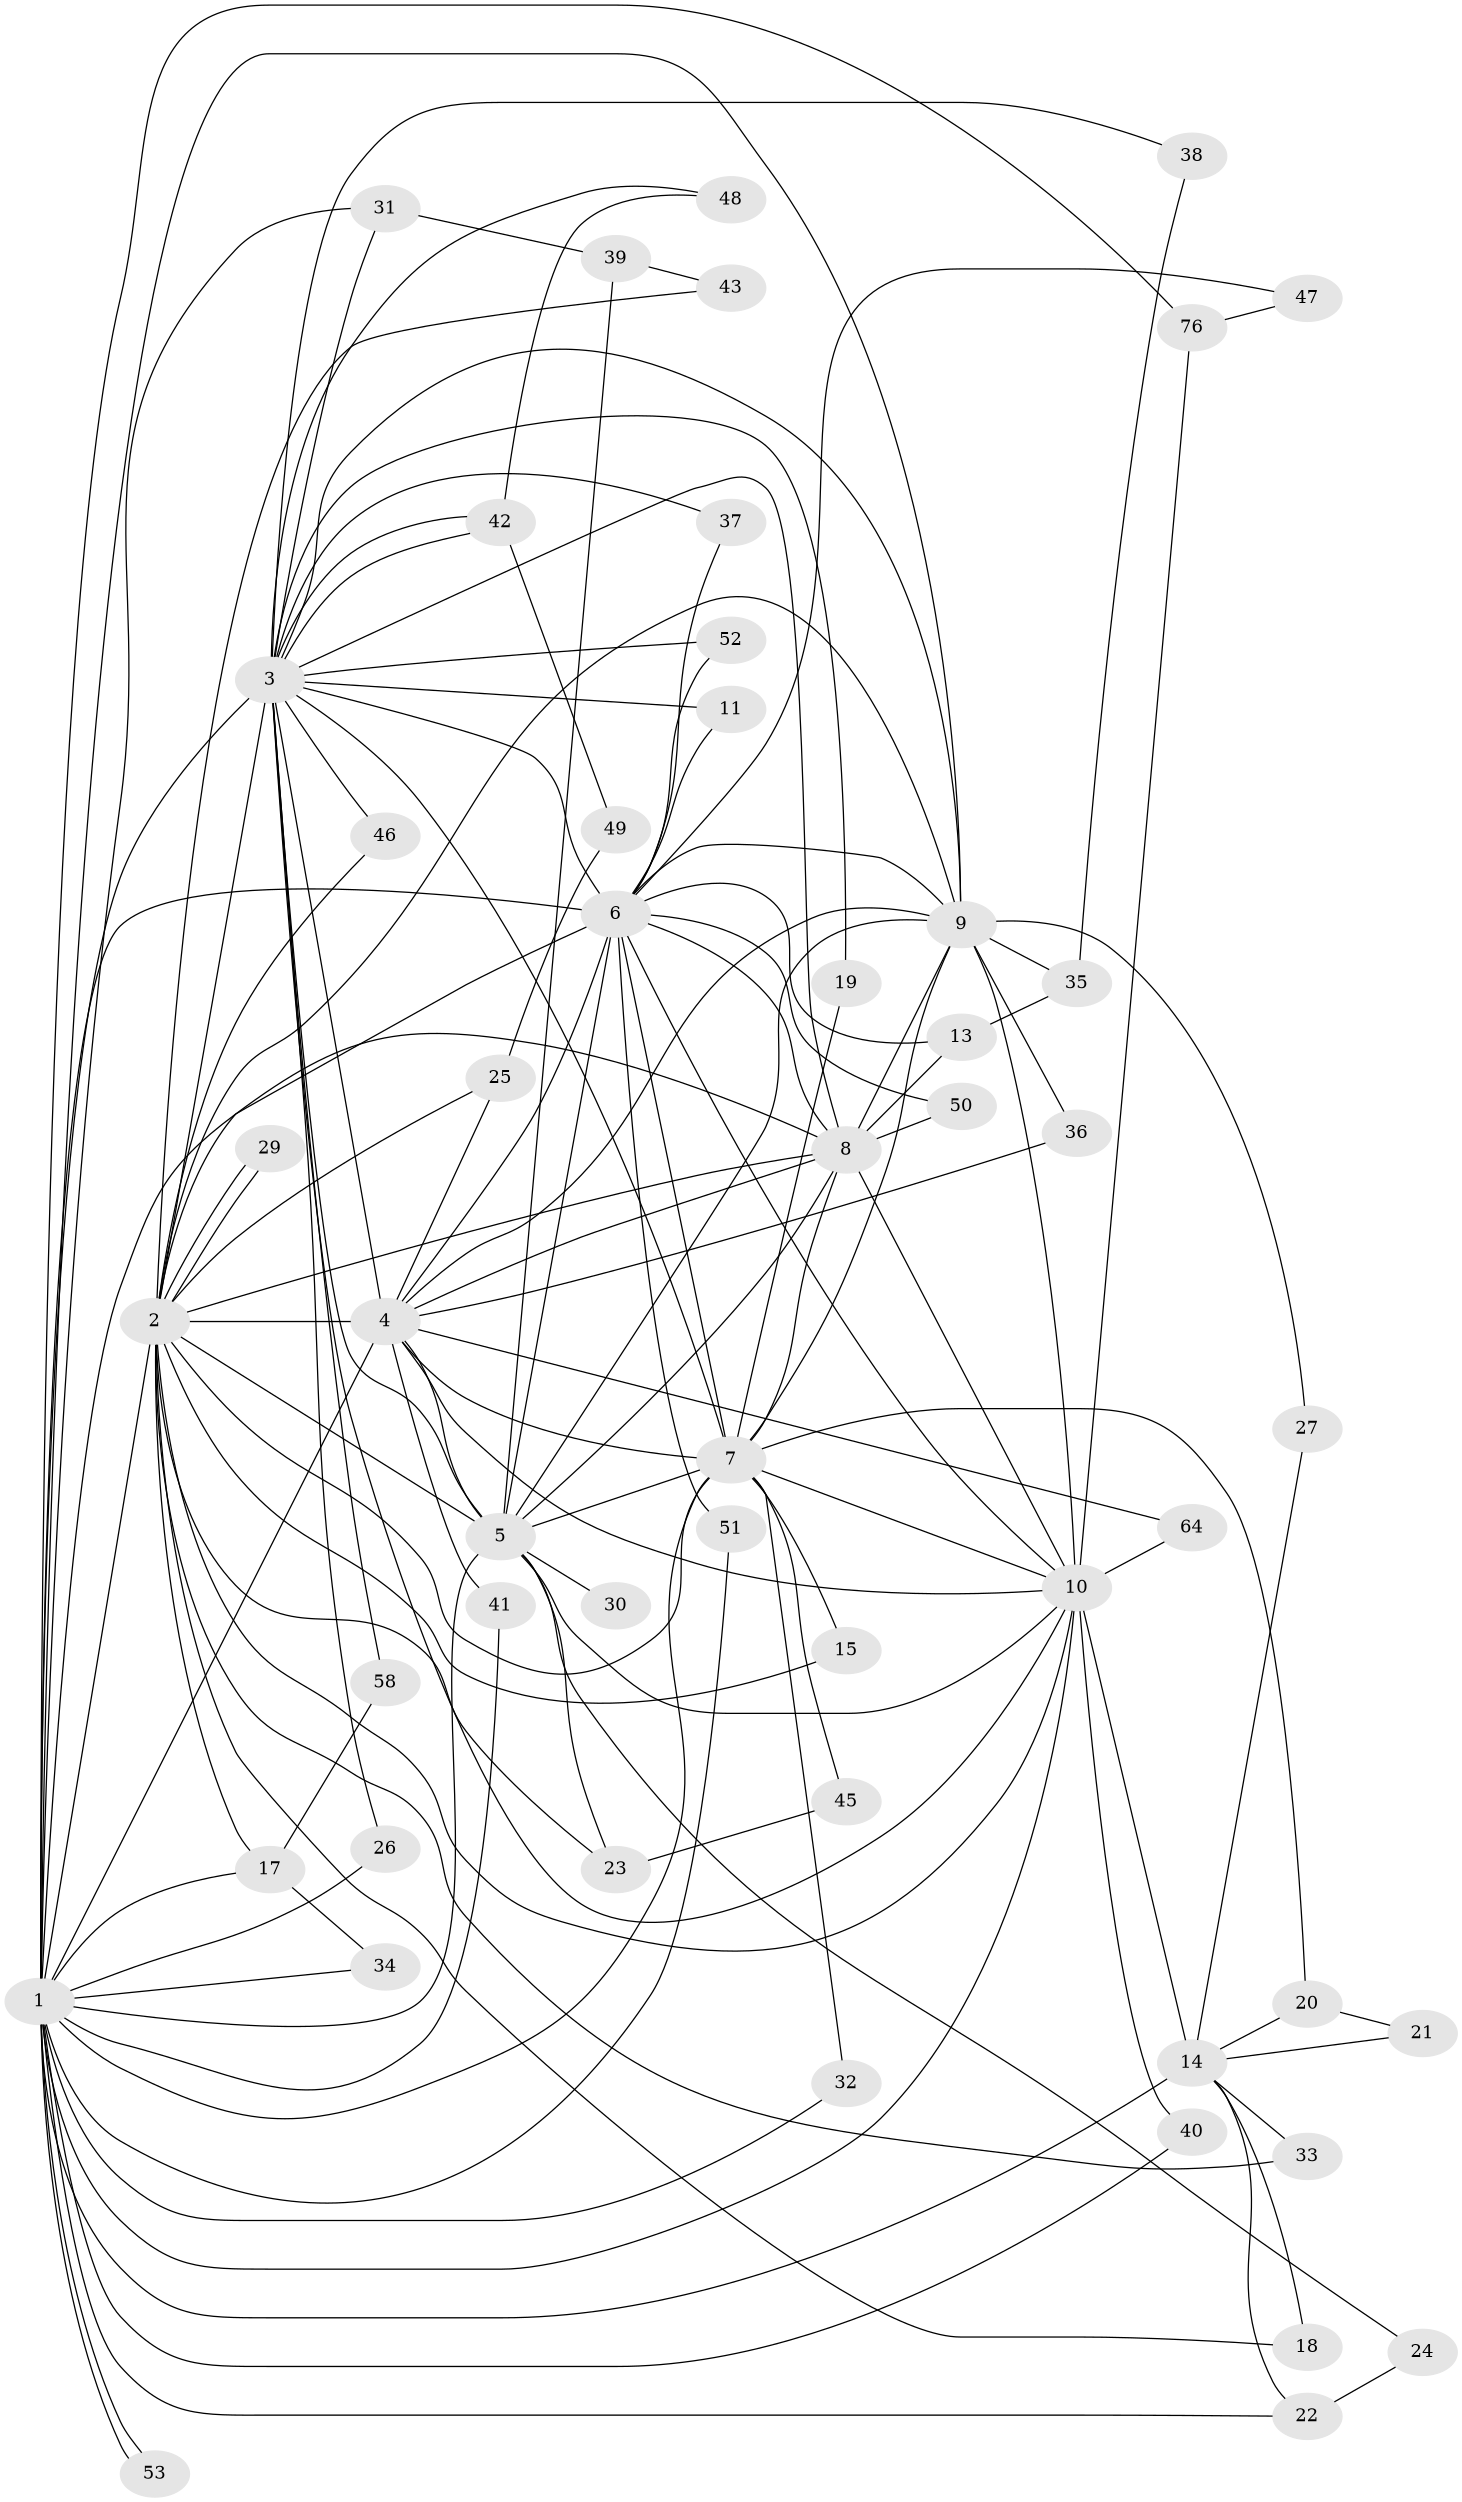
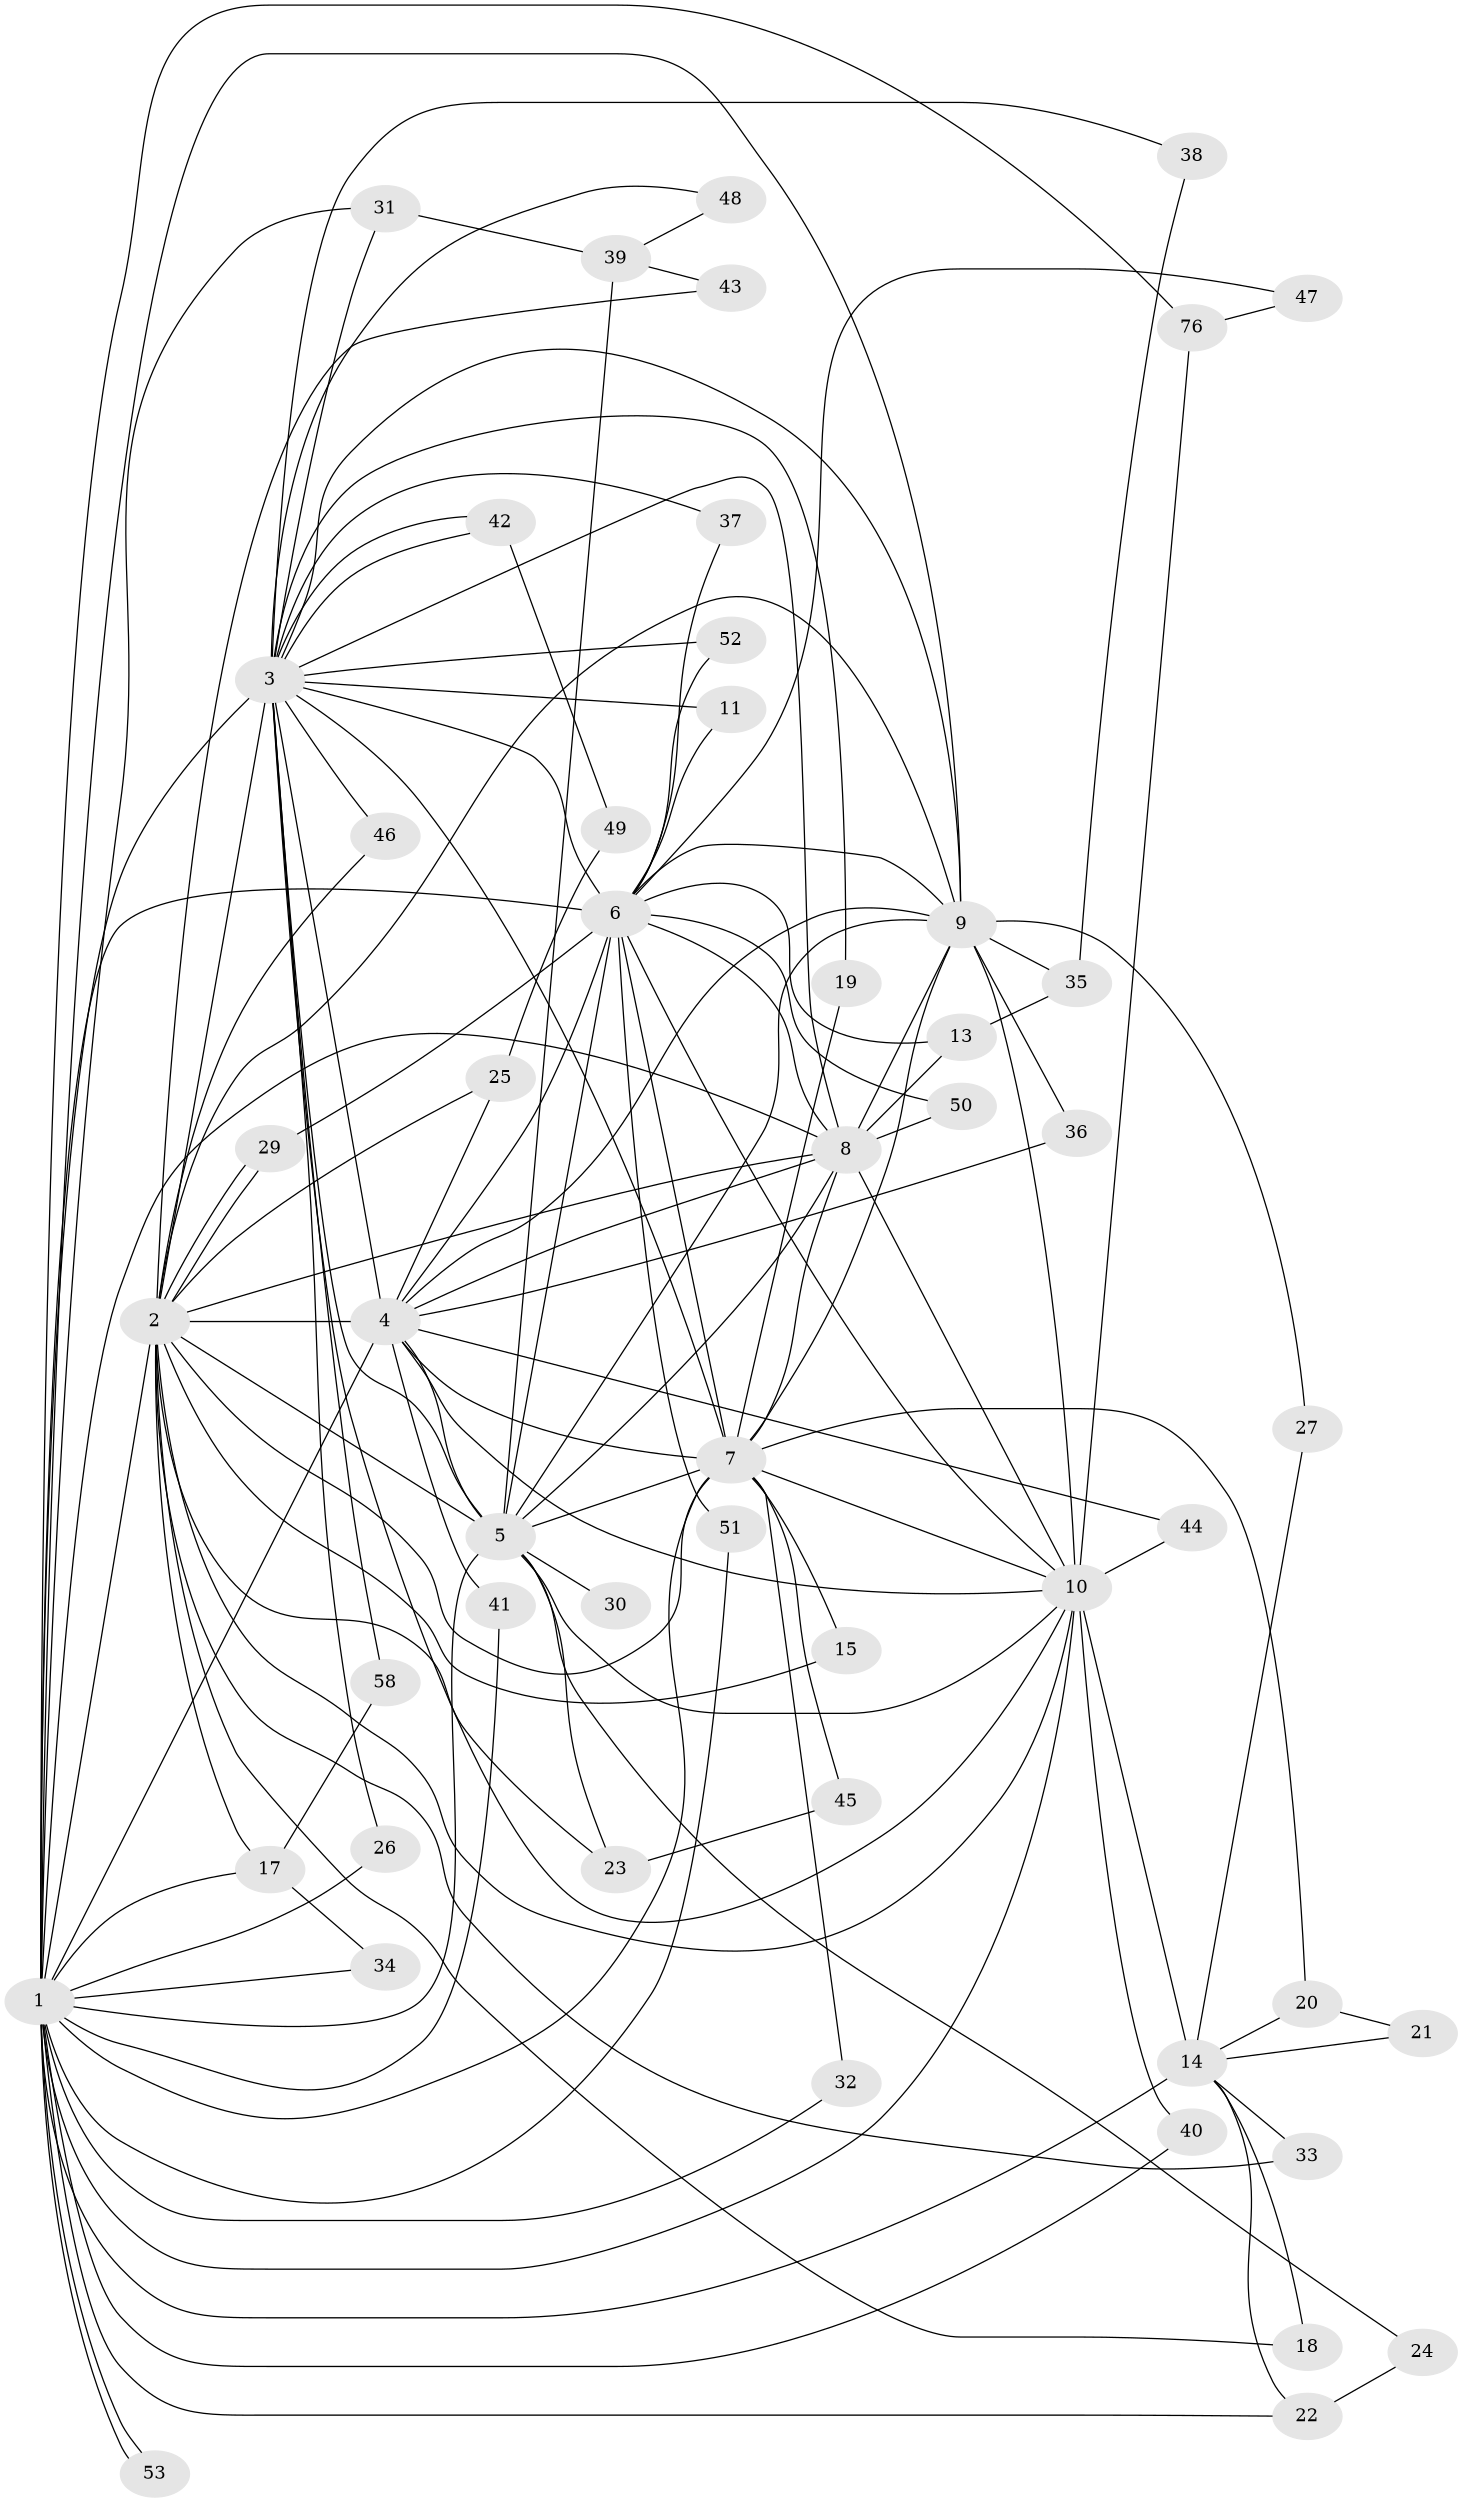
(545, 298) -> (674, 229)
(386, 1029) -> (442, 1044)
(1192, 1528) -> (1192, 1528)
